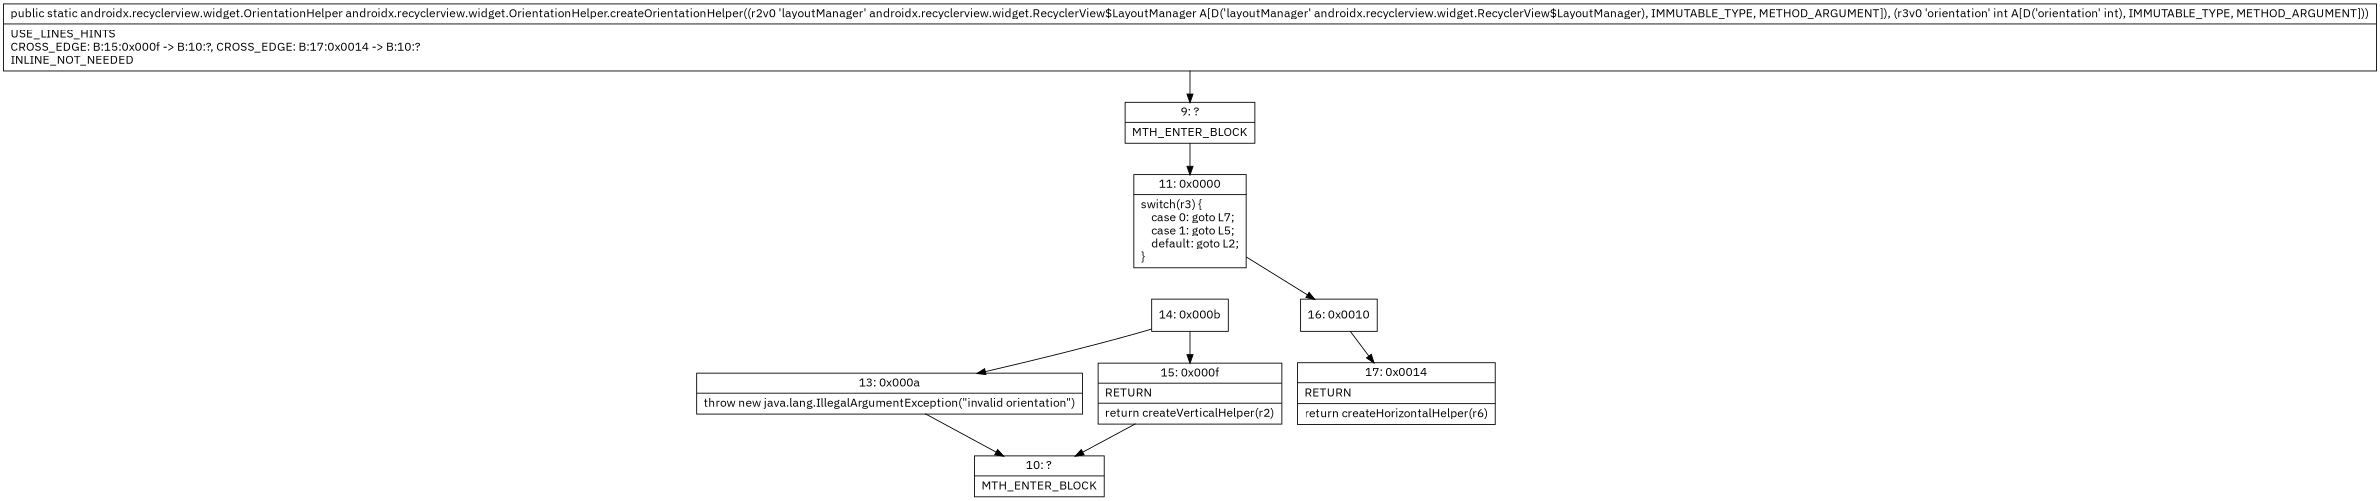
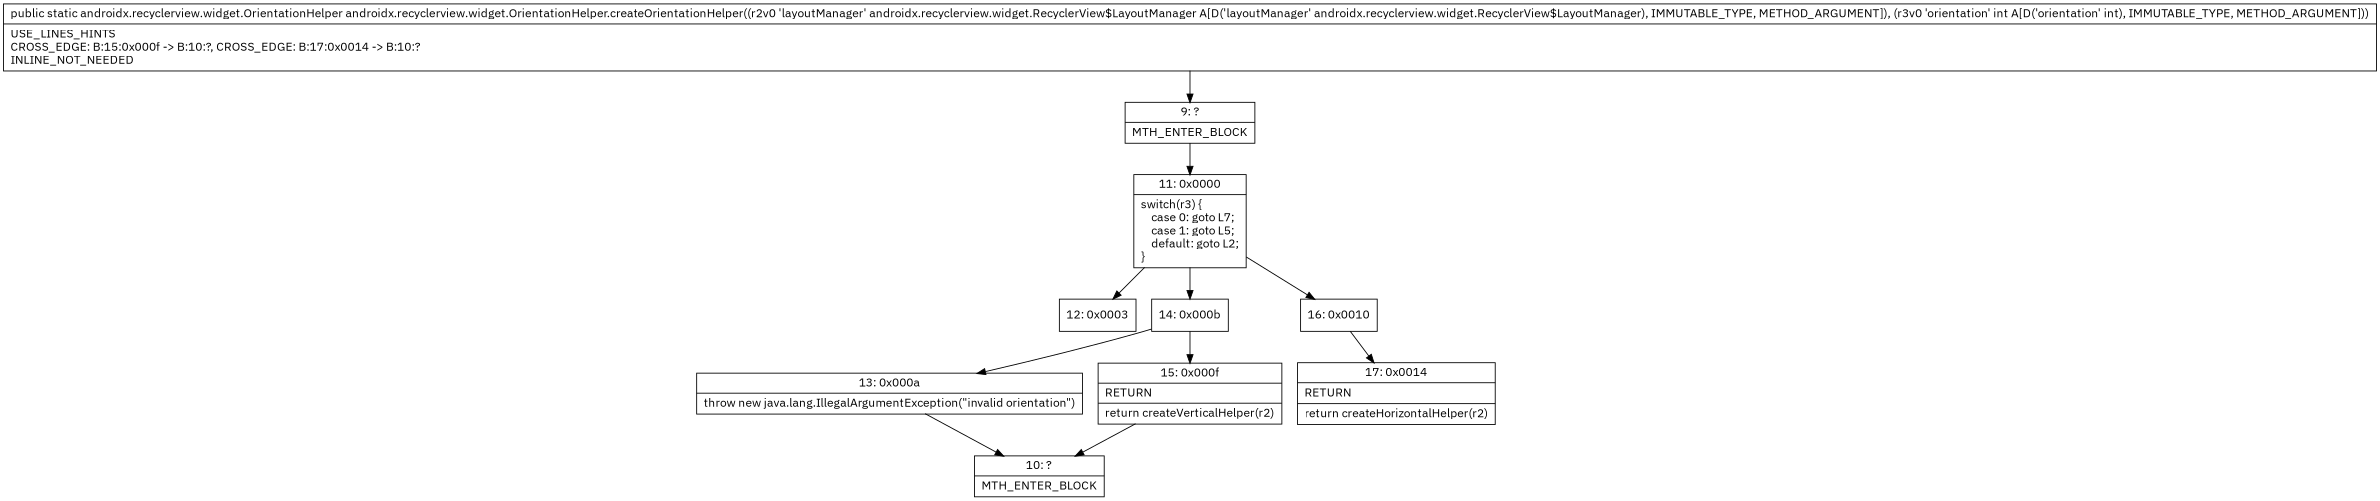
none -> (1190, 279)
none -> (1098, 315)
(1396, 414) -> (1396, 414)
